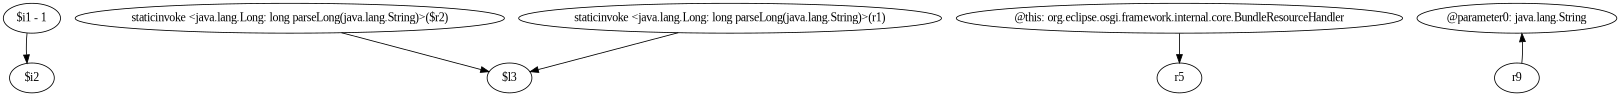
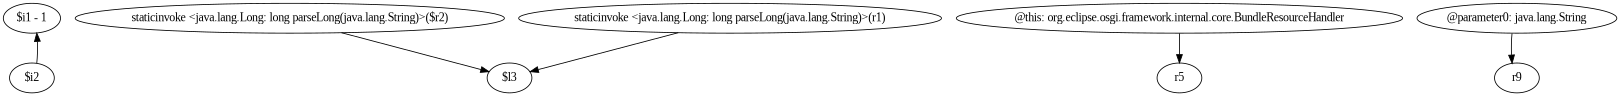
(26, 44) -> (37, 52)
(1522, 53) -> (1511, 44)
